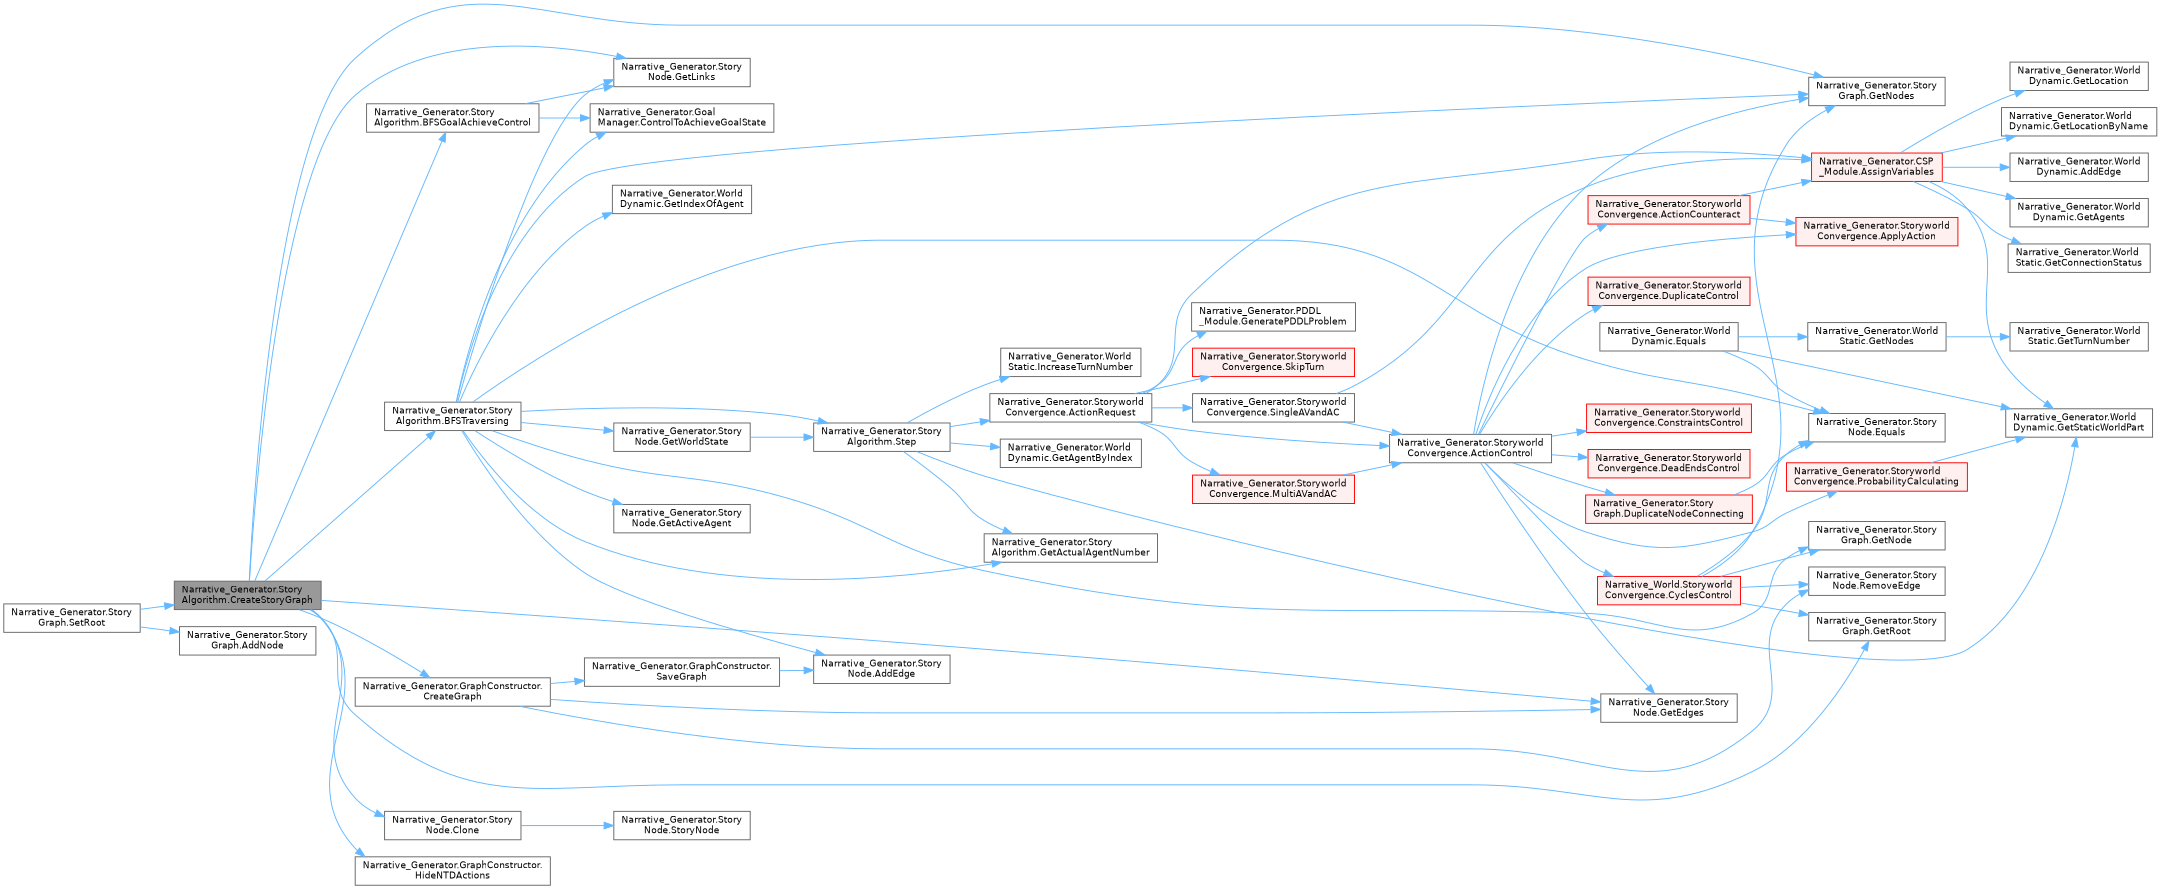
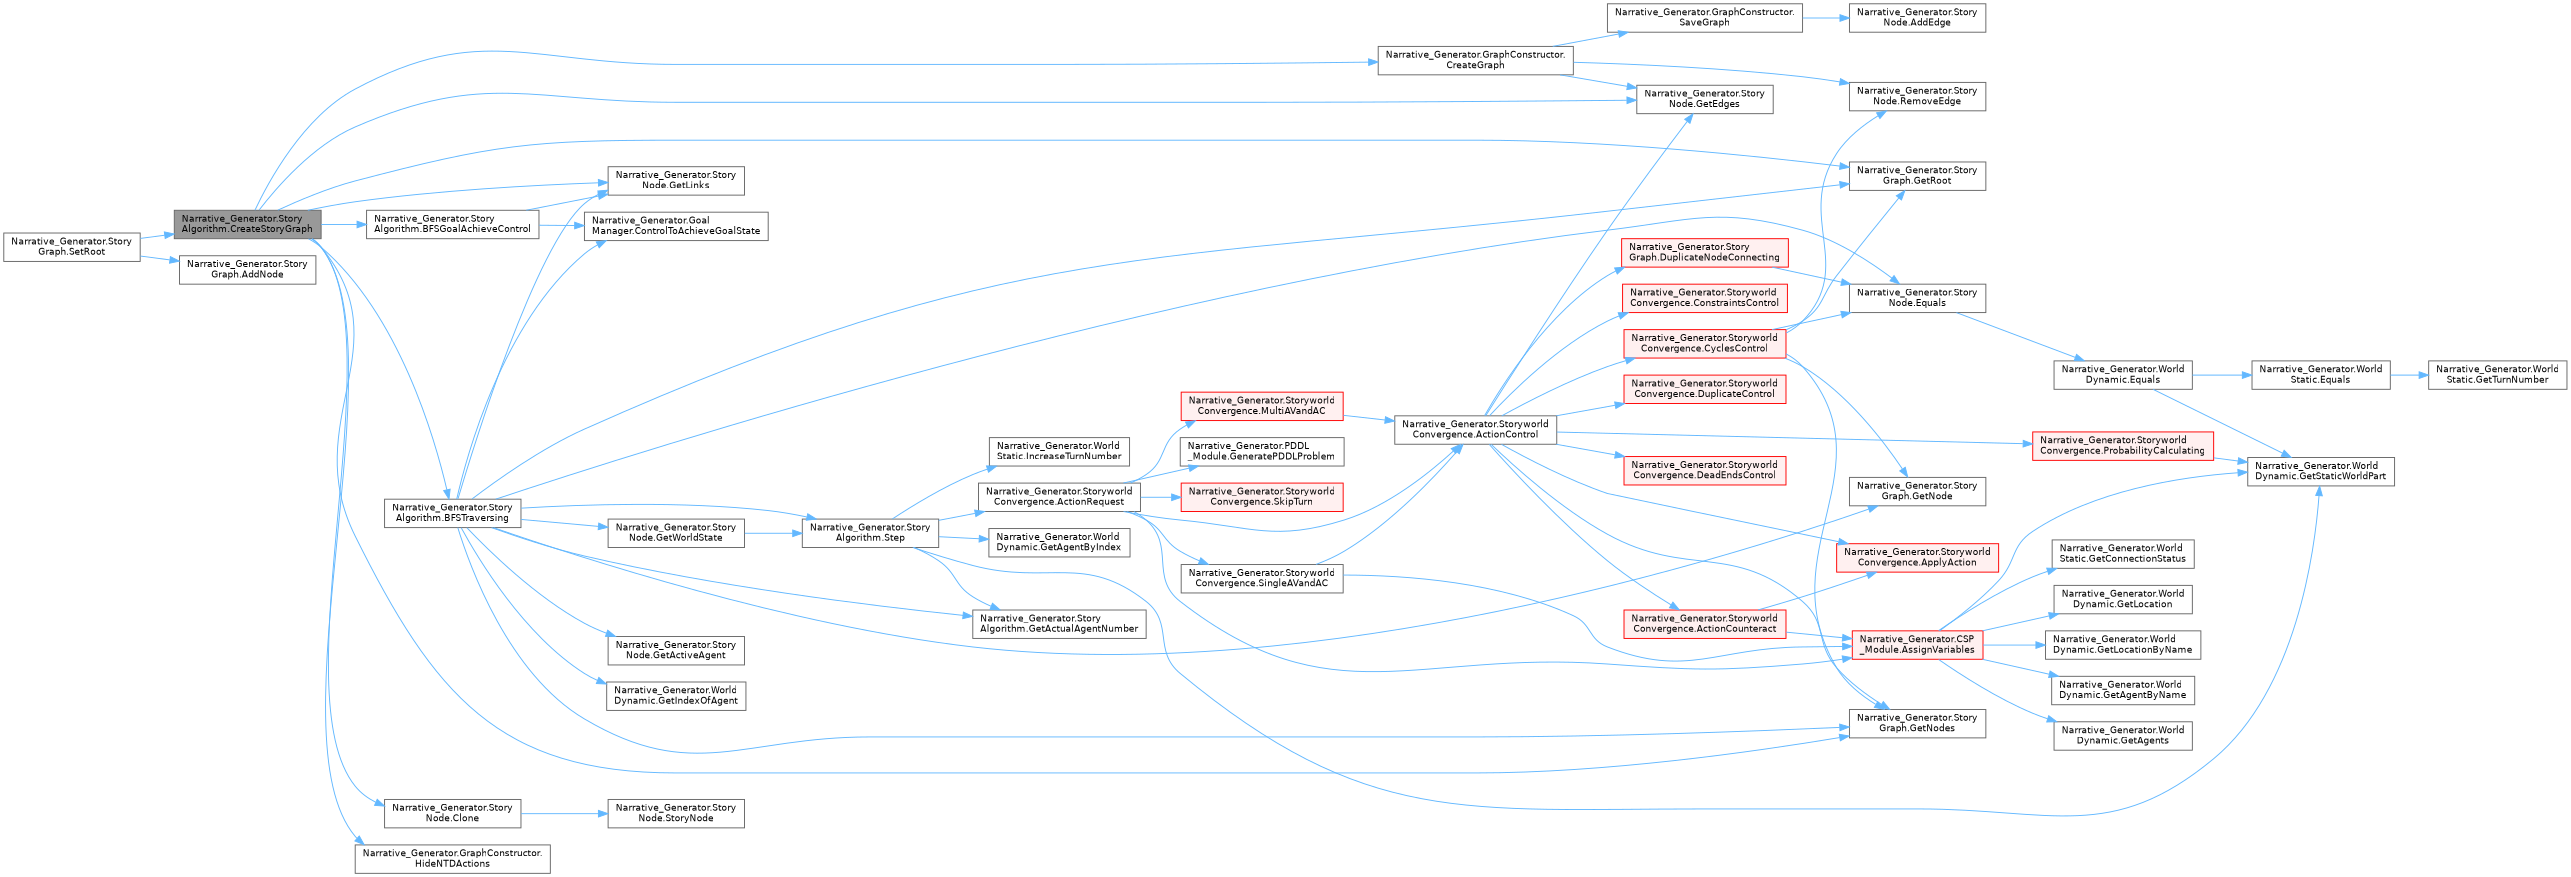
(2079, 167) -> (2123, 691)
(1877, 337) -> (2321, 375)
(1769, 379) -> (2016, 335)
(609, 586) -> (1134, 262)
(1669, 591) -> (1705, 344)
